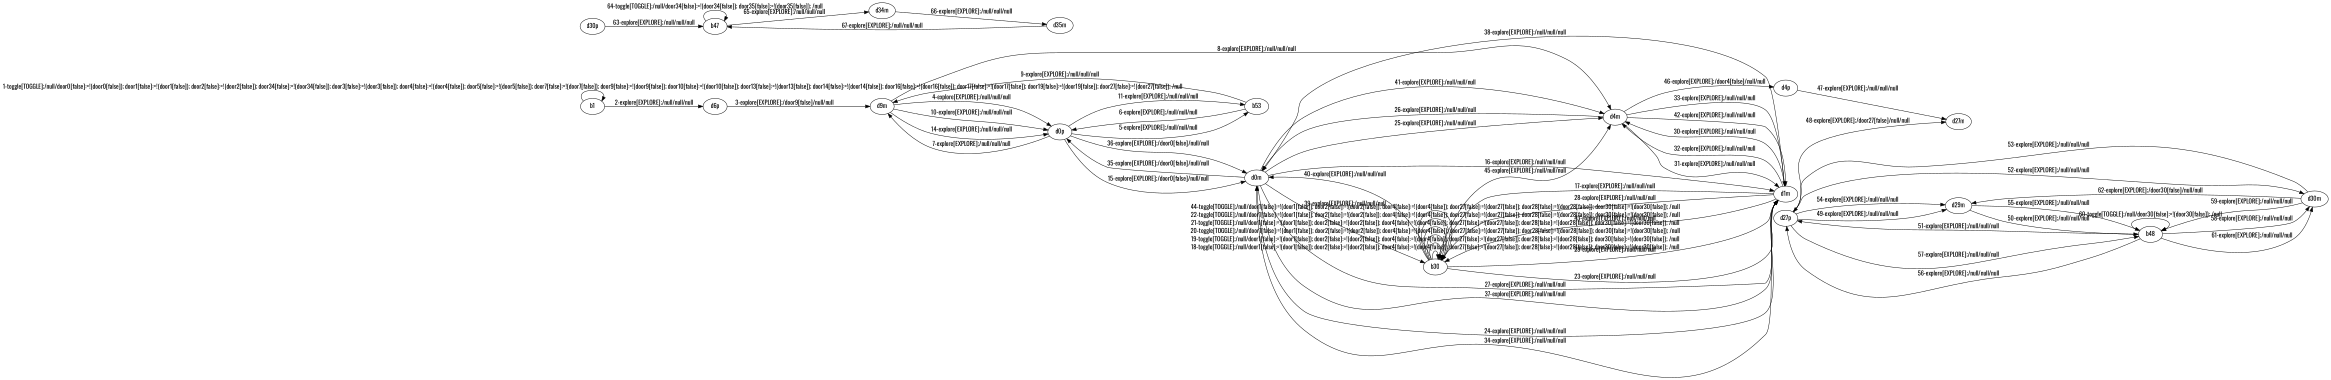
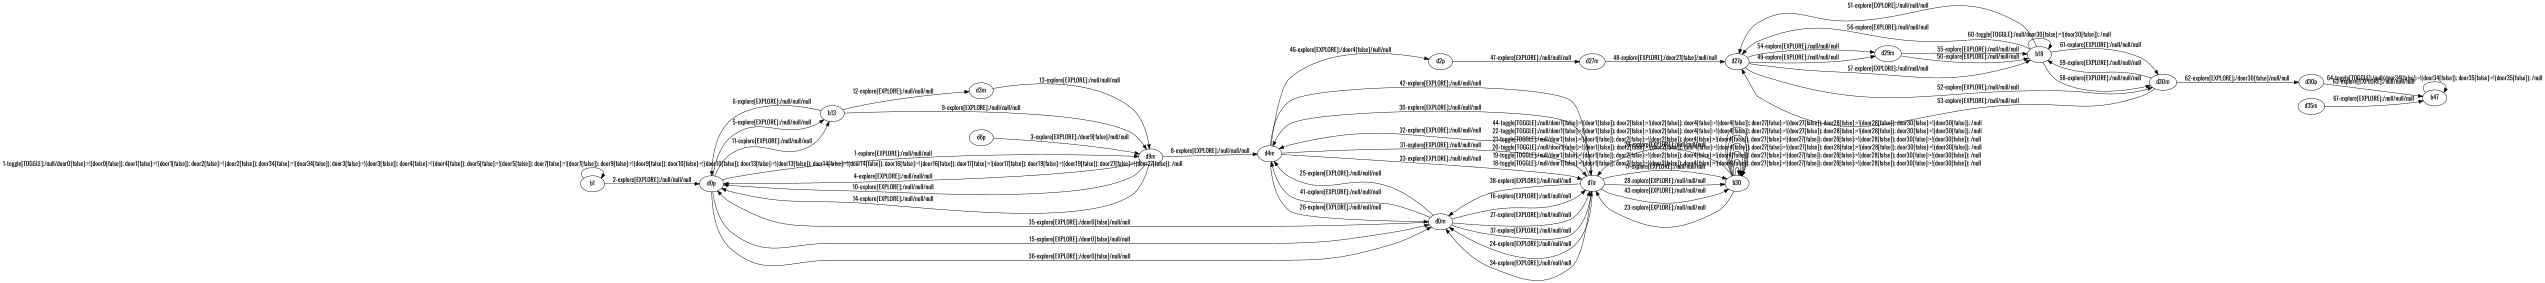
(882, 11) -> none
(1786, 88) -> (1441, 62)
none -> (981, 91)
(651, 106) -> (650, 184)
(1257, 106) -> (832, 114)
(1839, 135) -> (1663, 62)
(1512, 177) -> none
(1368, 192) -> none
(1786, 194) -> (1592, 183)
(2138, 194) -> (2235, 82)
(1341, 226) -> none
(2150, 234) -> (2039, 55)
